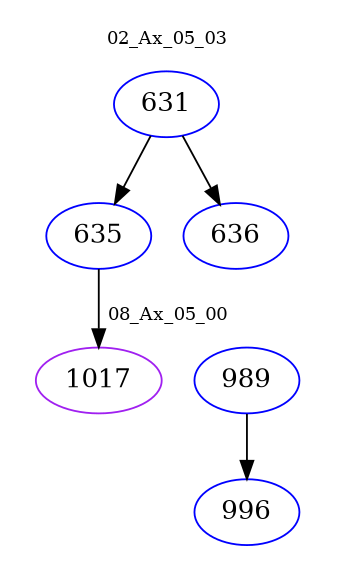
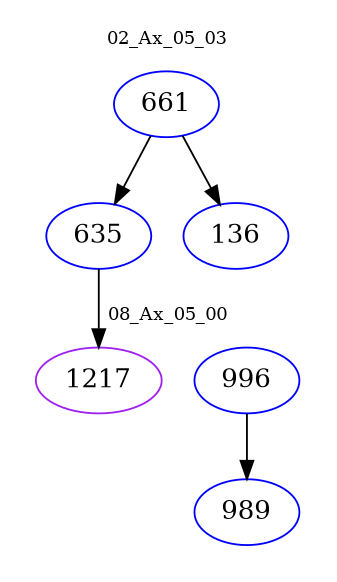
(166, 104) -> (166, 104)
(236, 236) -> (236, 236)
(99, 380) -> (99, 380)
(247, 437) -> (247, 437)
